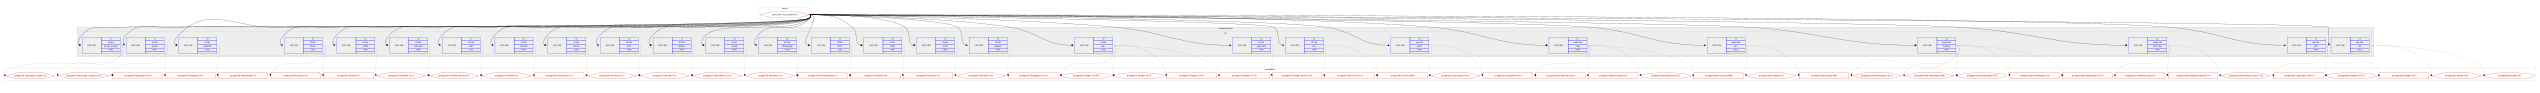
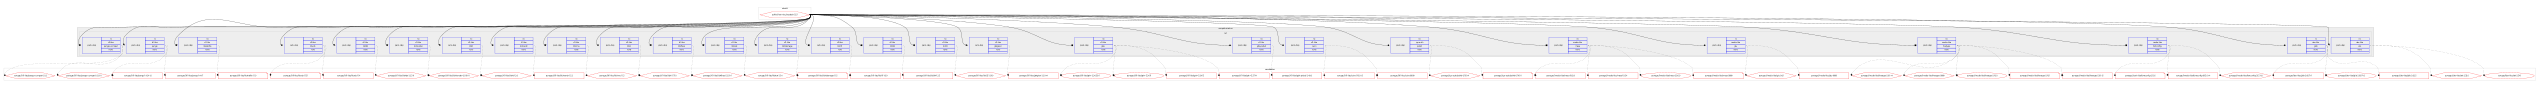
(2299, 76) -> (2299, 76)
